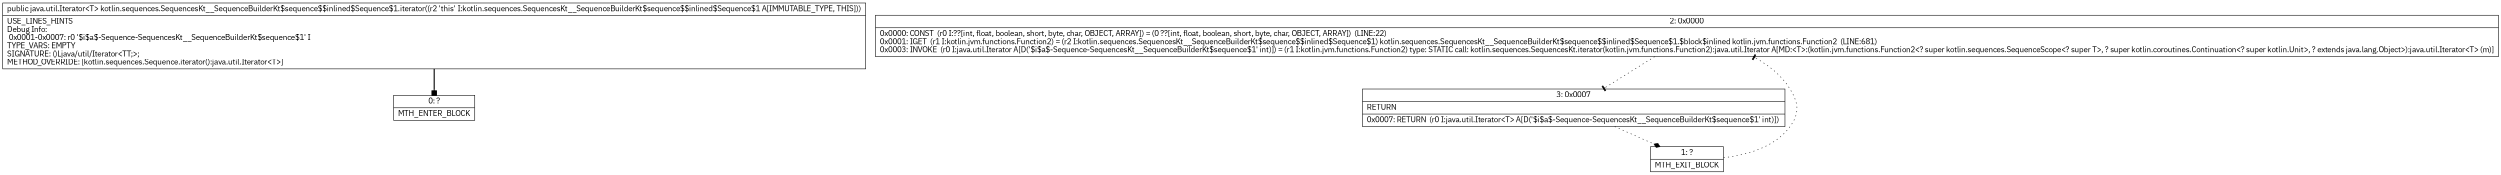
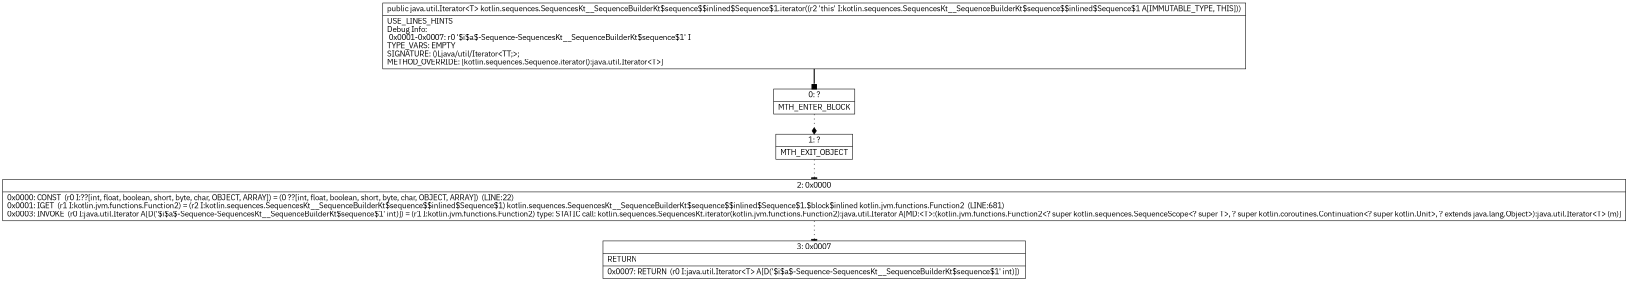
(1634, 135) -> (814, 121)
(1687, 165) -> (814, 153)
